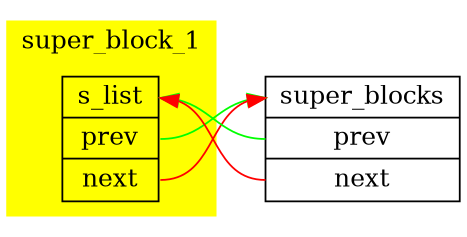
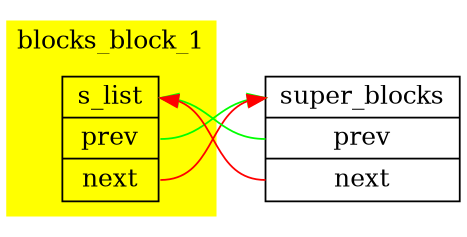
(111, 42) -> (111, 42)
